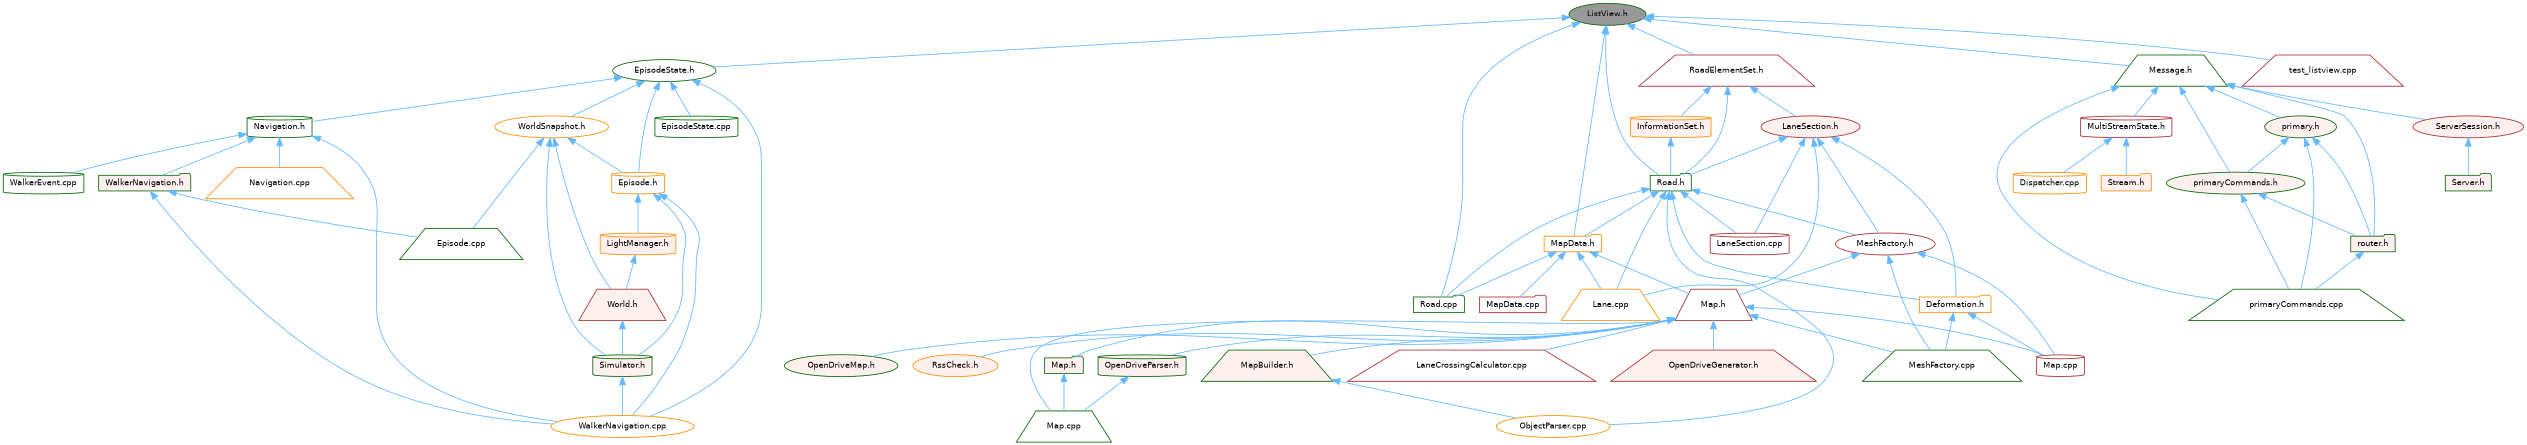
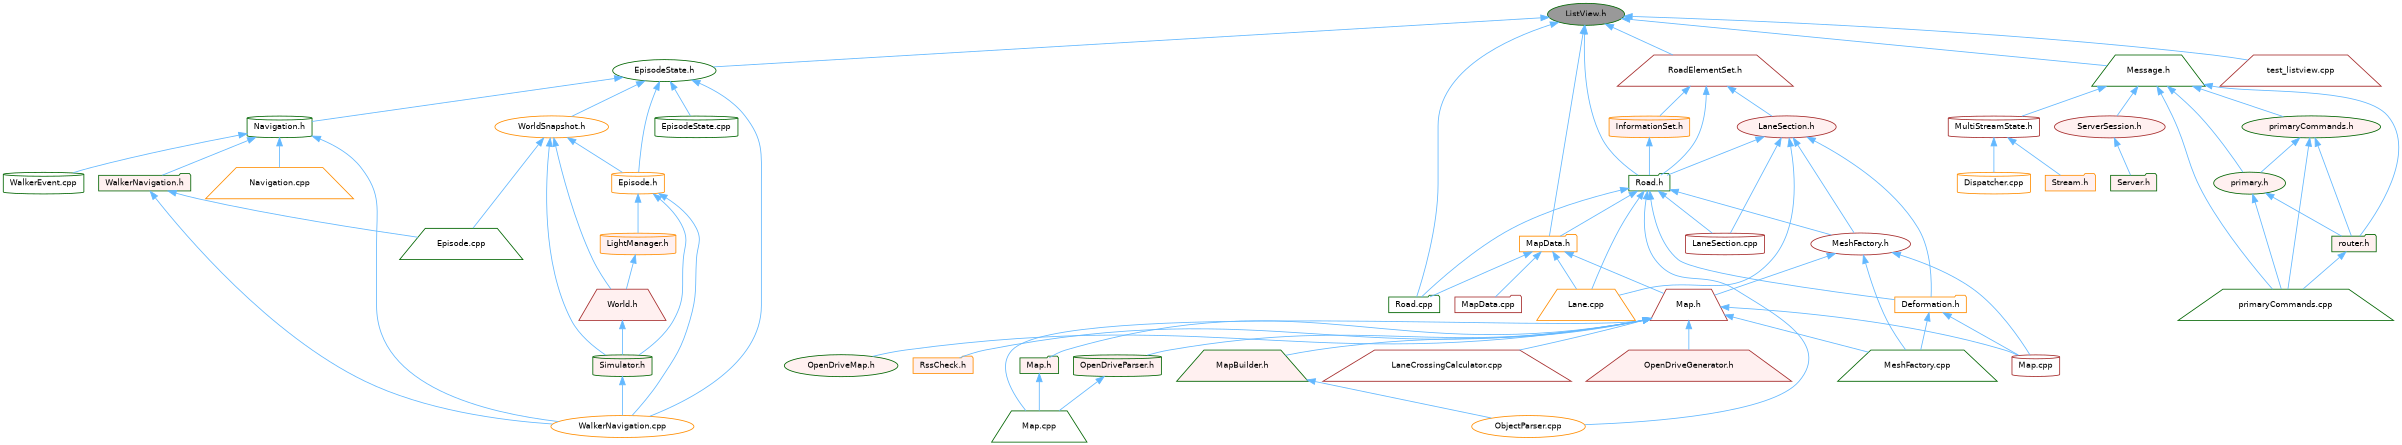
(2265, 157) -> (2277, 158)
(955, 366) -> (943, 366)
